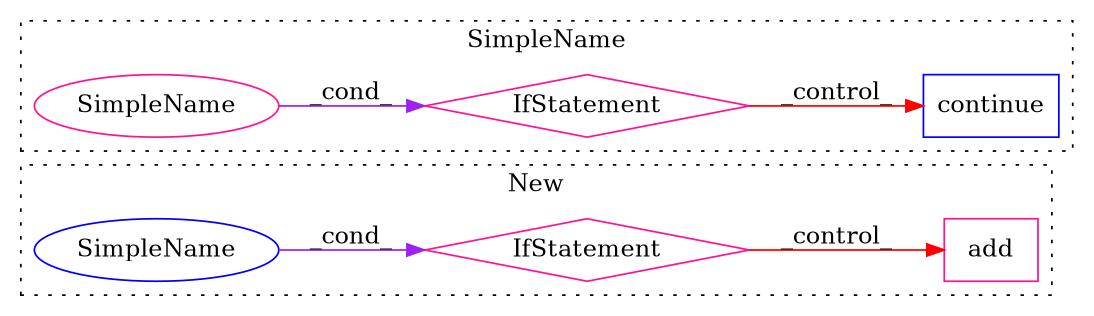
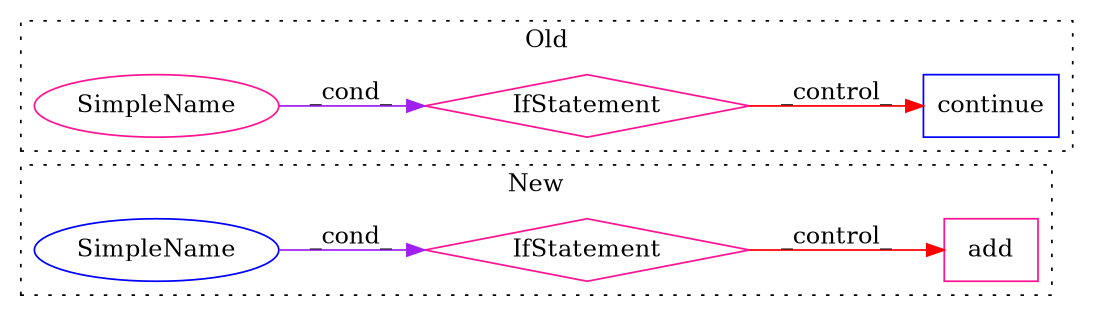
(547, 41) -> (547, 41)
